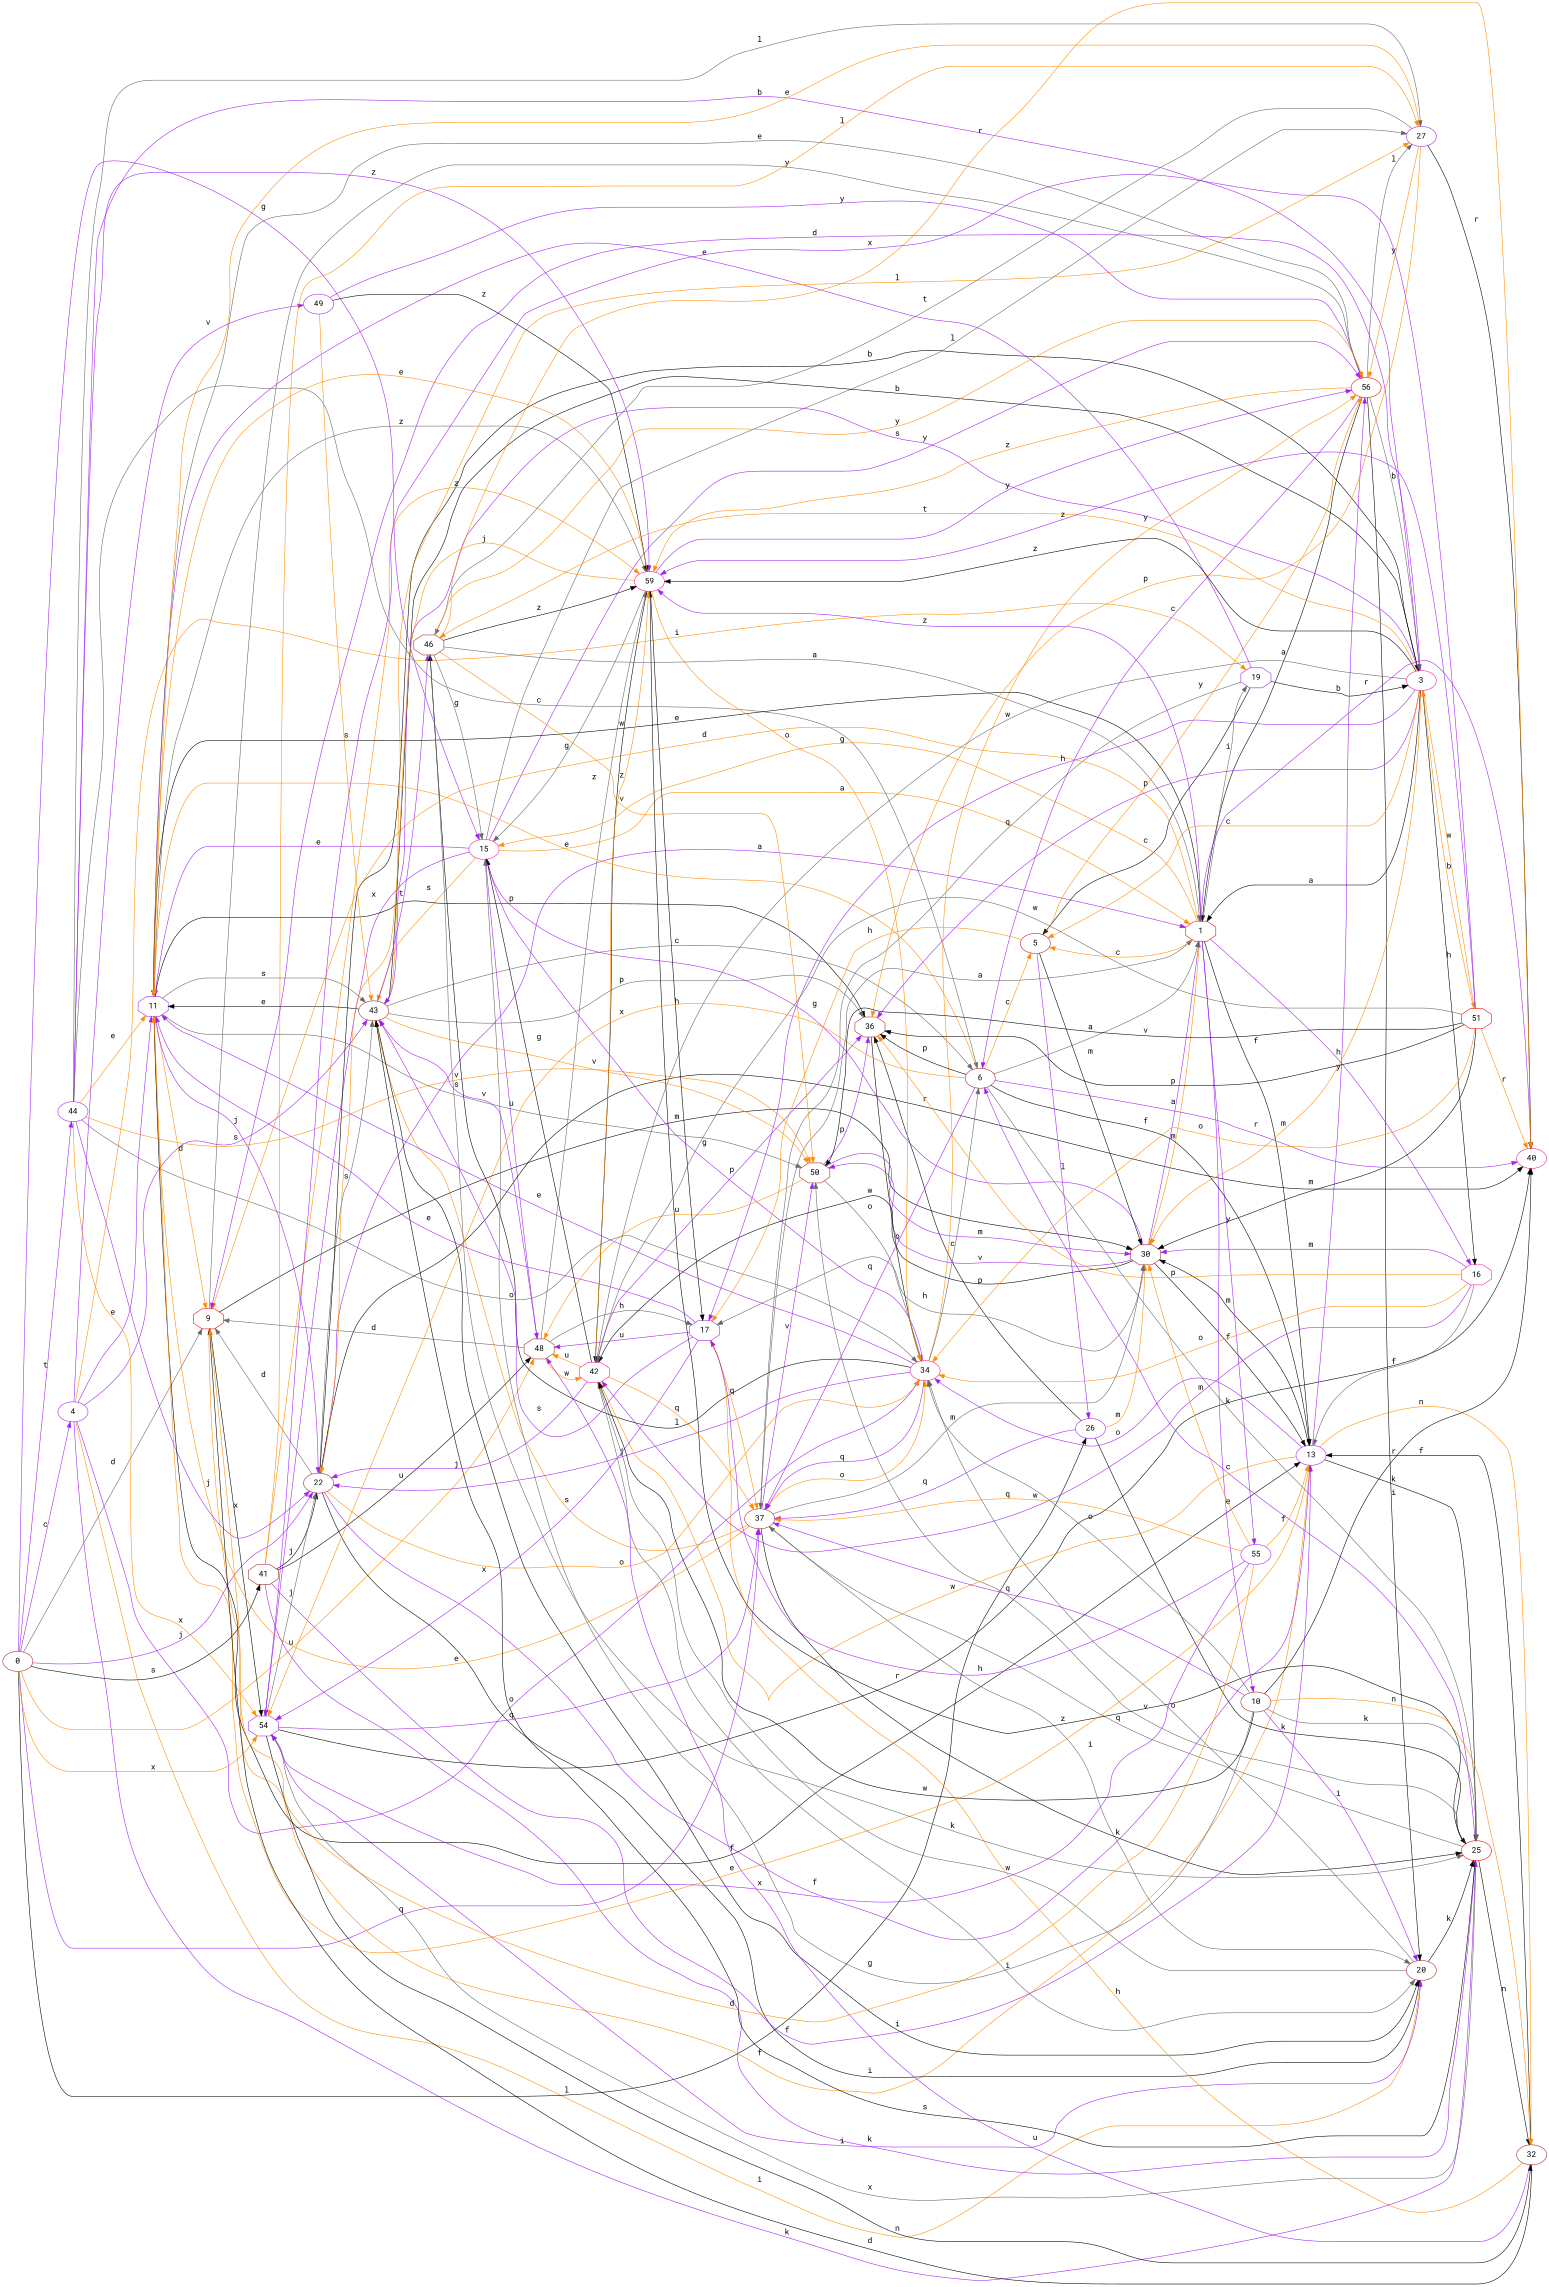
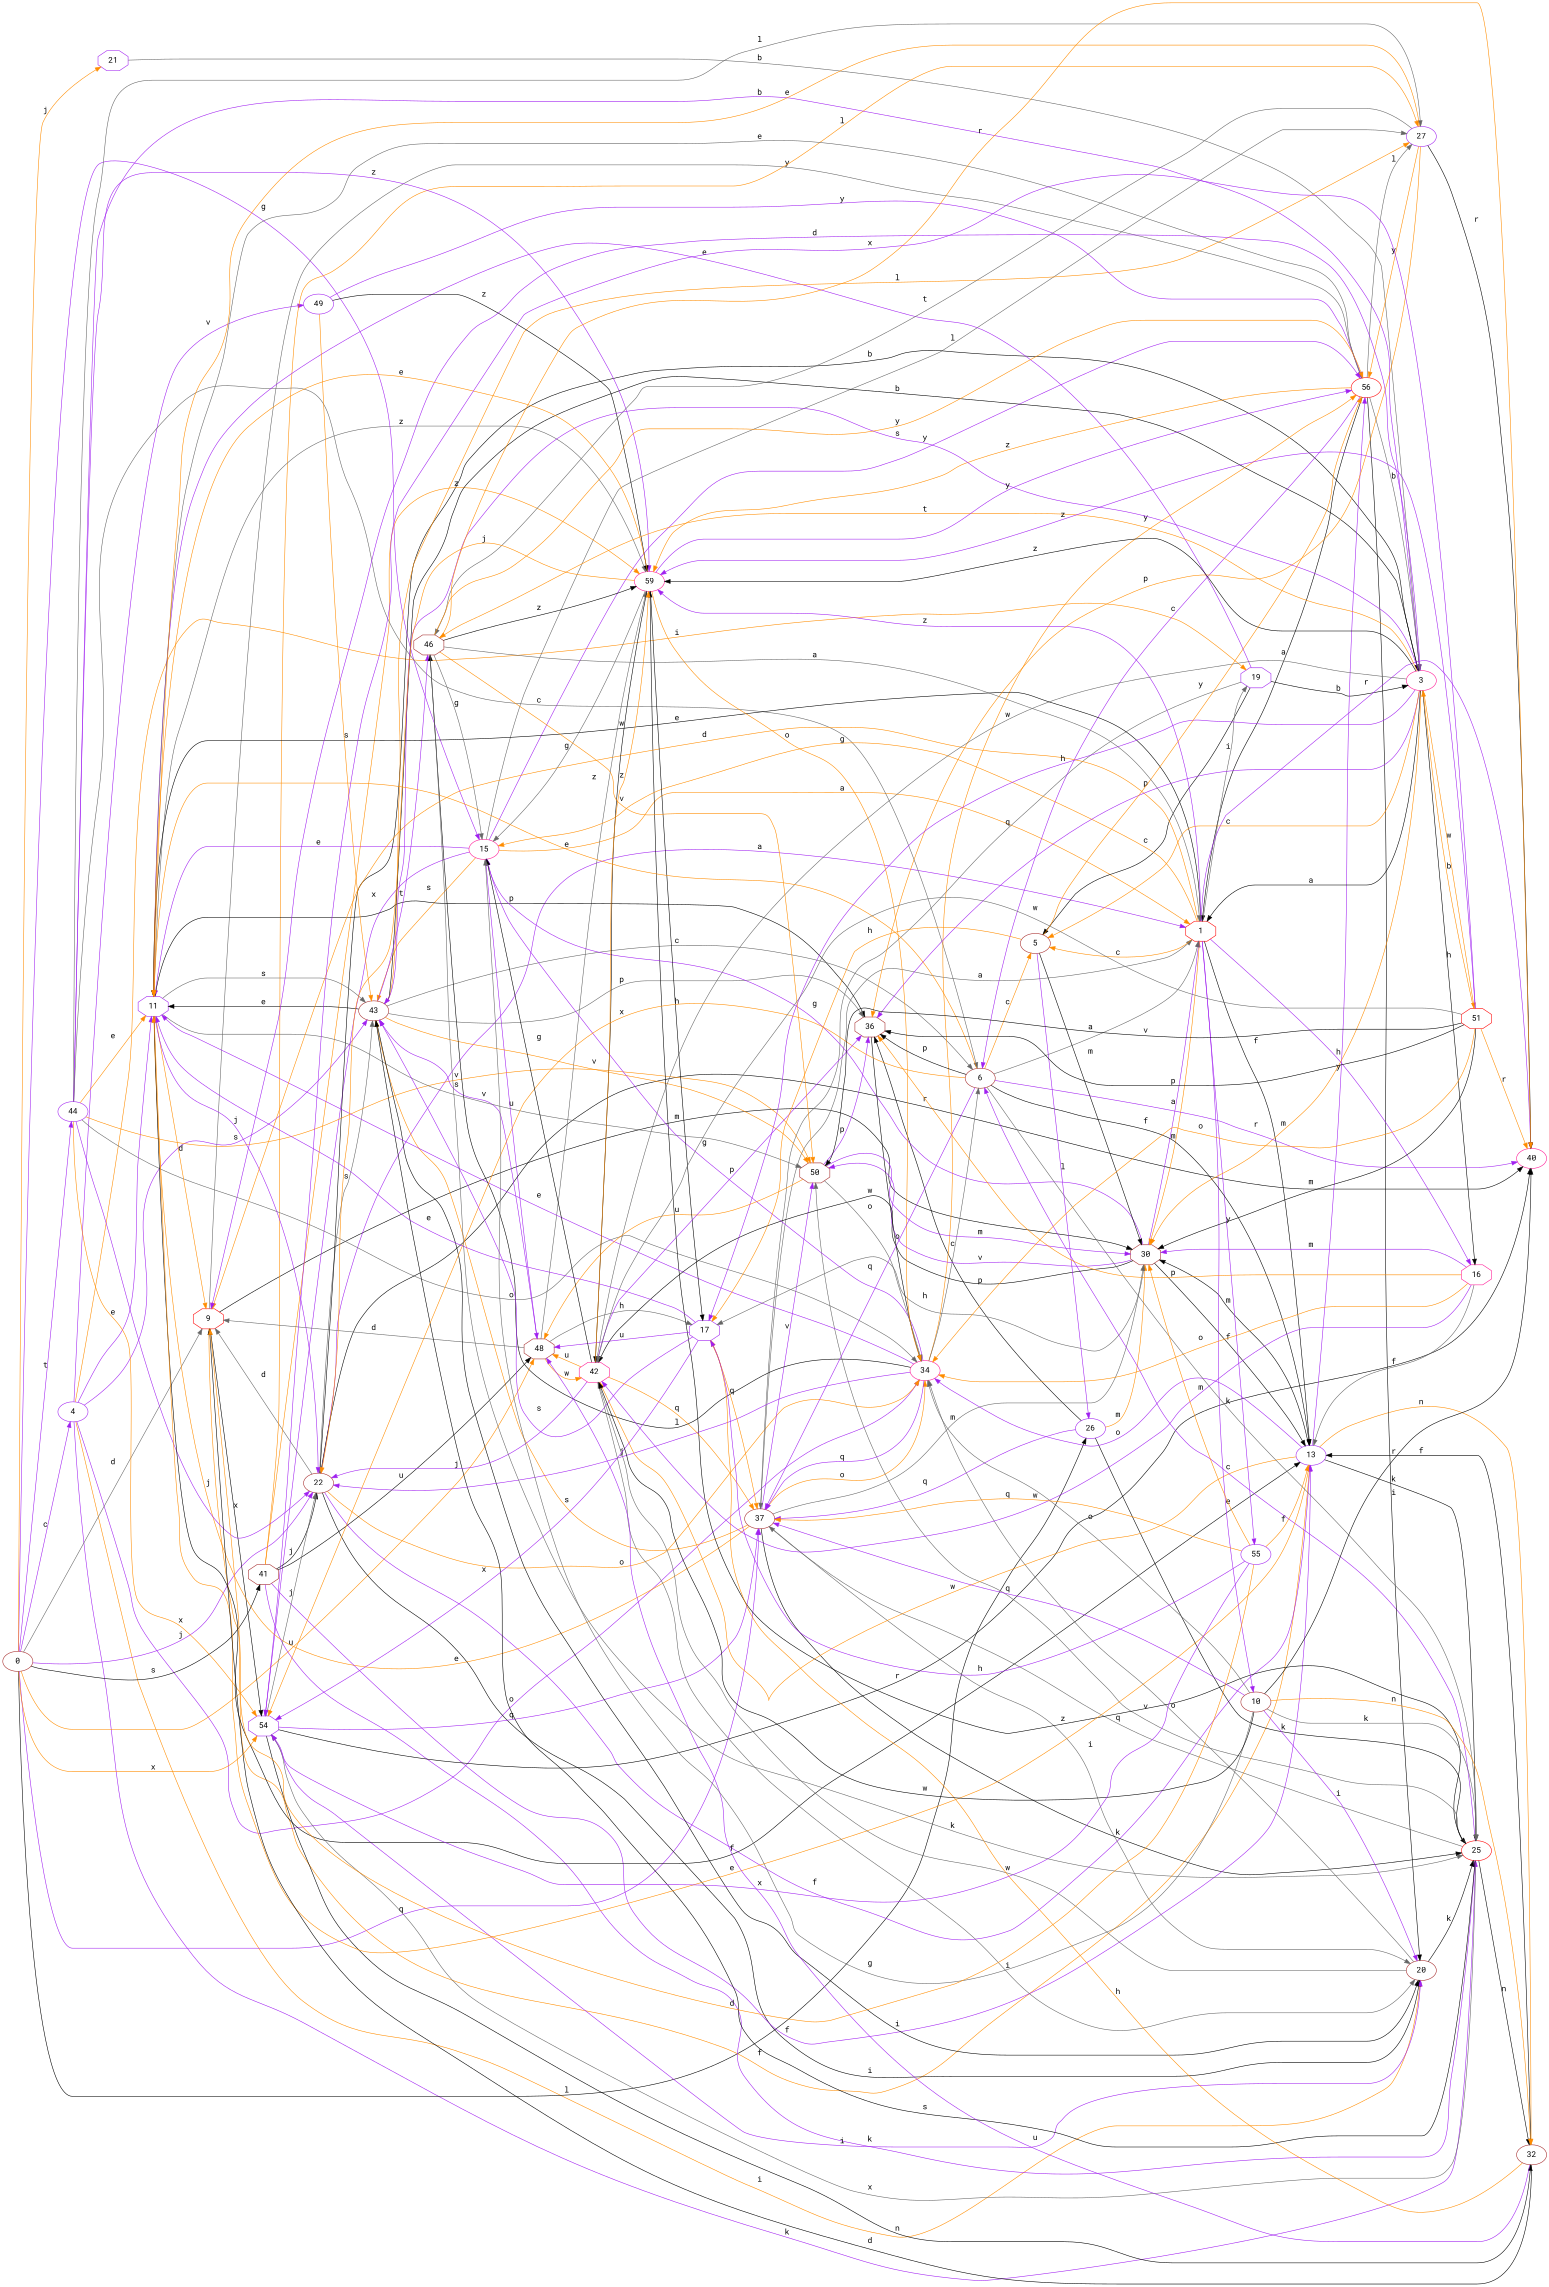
none -> (113, 61)
